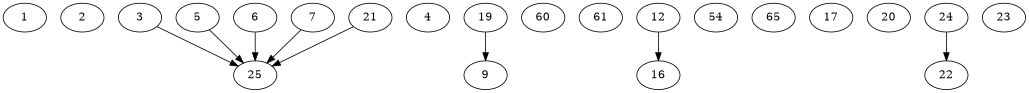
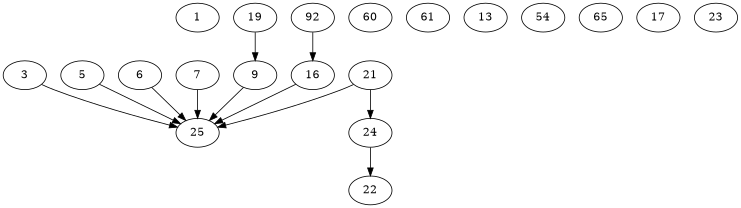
(82, 18) -> none
(428, 18) -> none
none -> (486, 18)
(658, 18) -> (313, 18)
(889, 18) -> none
none -> (370, 100)
none -> (229, 101)
none -> (259, 102)
